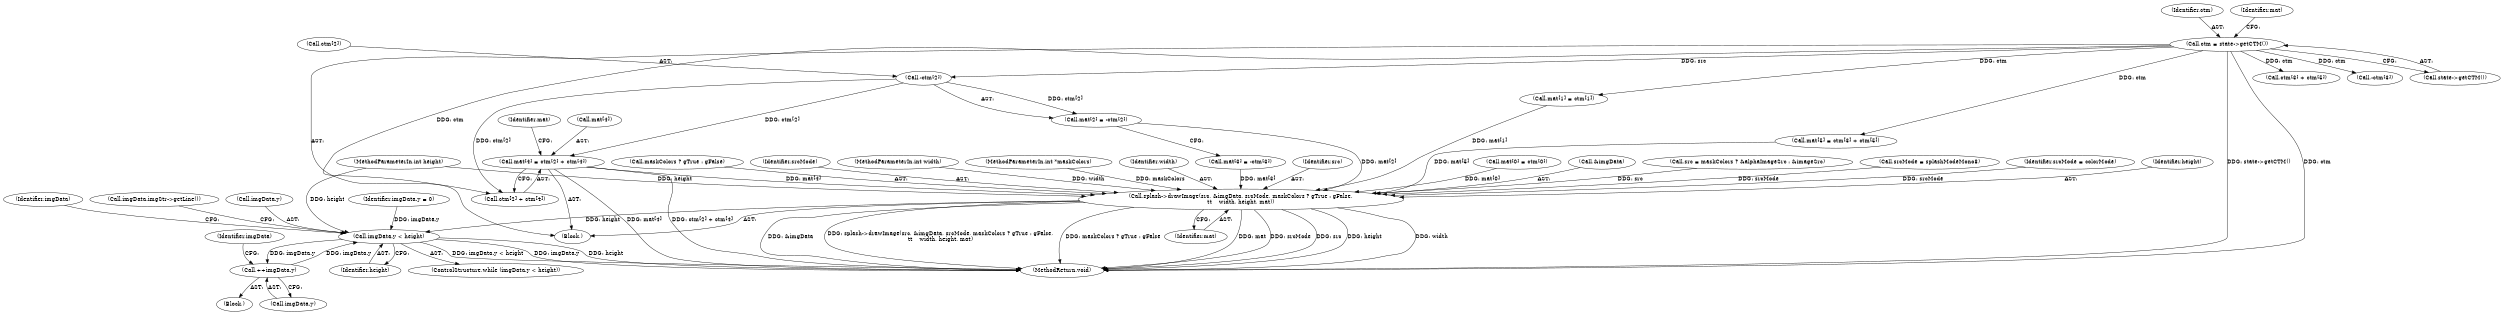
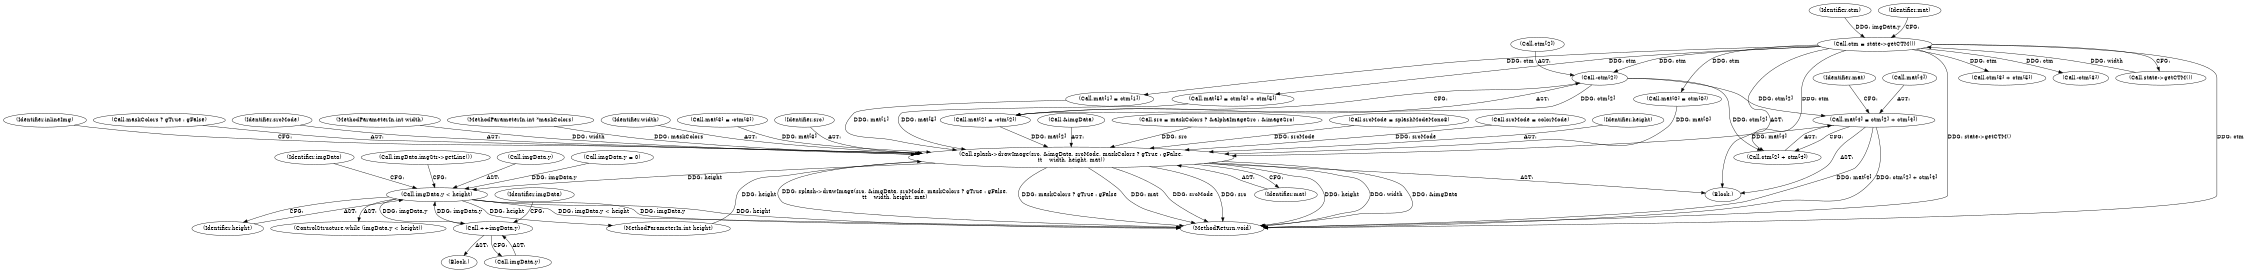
(2219, 27) -> (1878, 27)
none -> (1725, 54)
(1694, 61) -> (1673, 61)
(2427, 61) -> (2107, 61)
none -> (45, 120)
(1166, 141) -> (1297, 106)
(2070, 162) -> (1531, 120)
(309, 191) -> (533, 220)
(399, 199) -> (612, 157)
